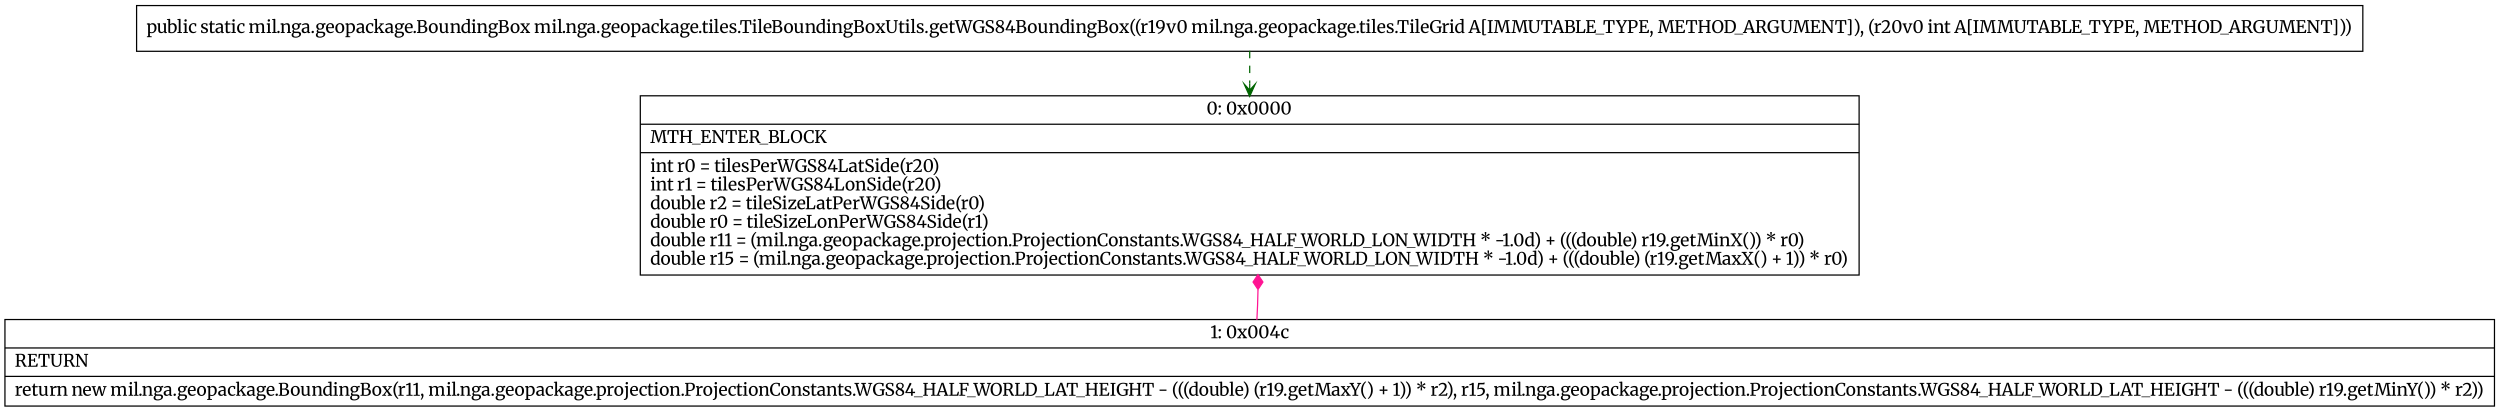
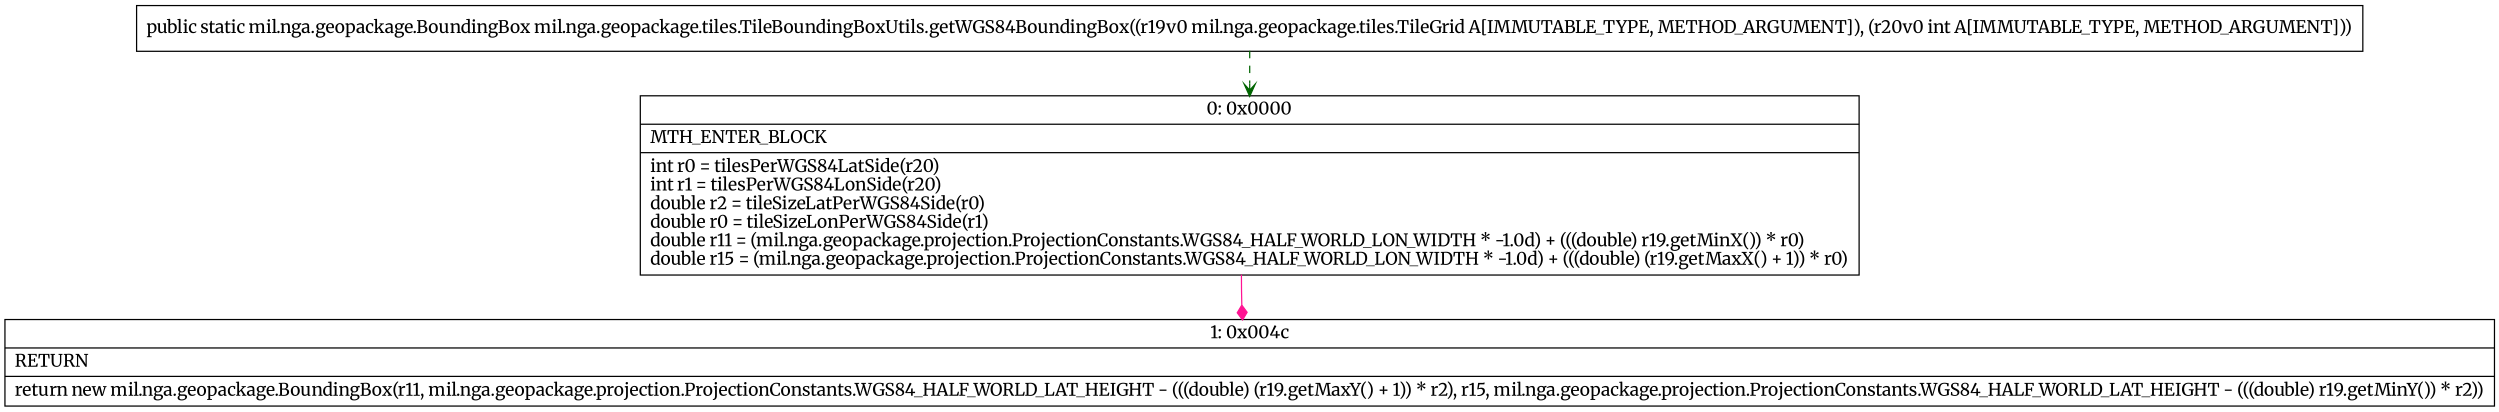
(1258, 305) -> (1242, 290)
